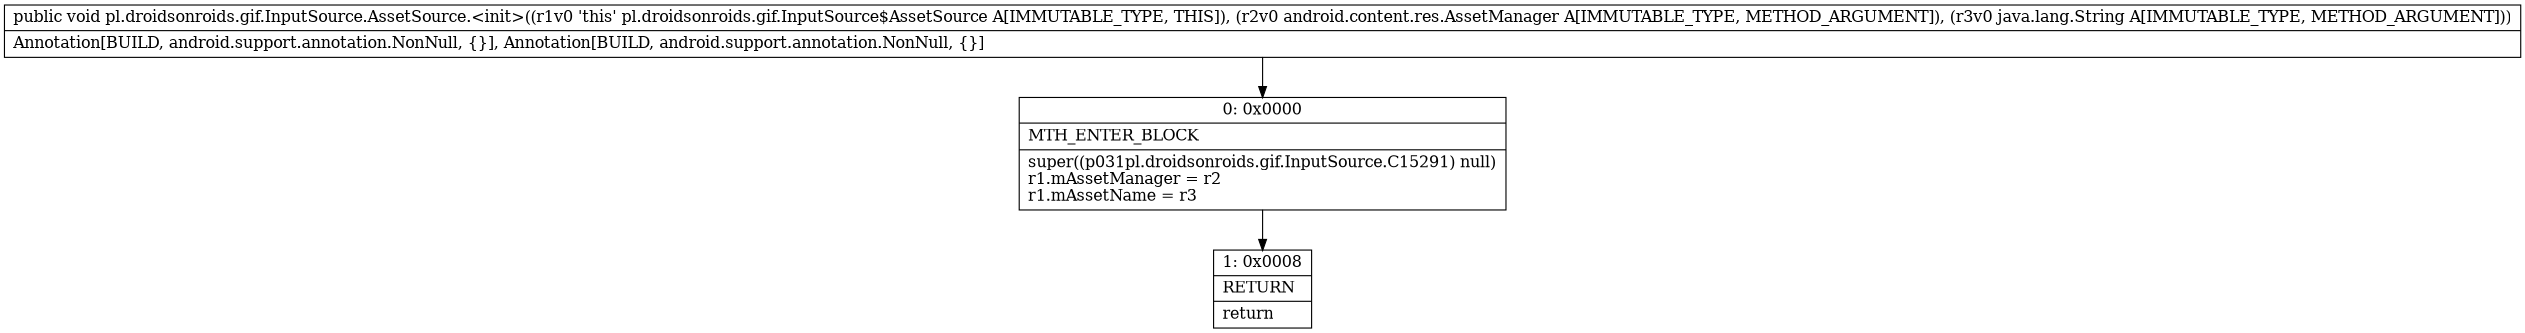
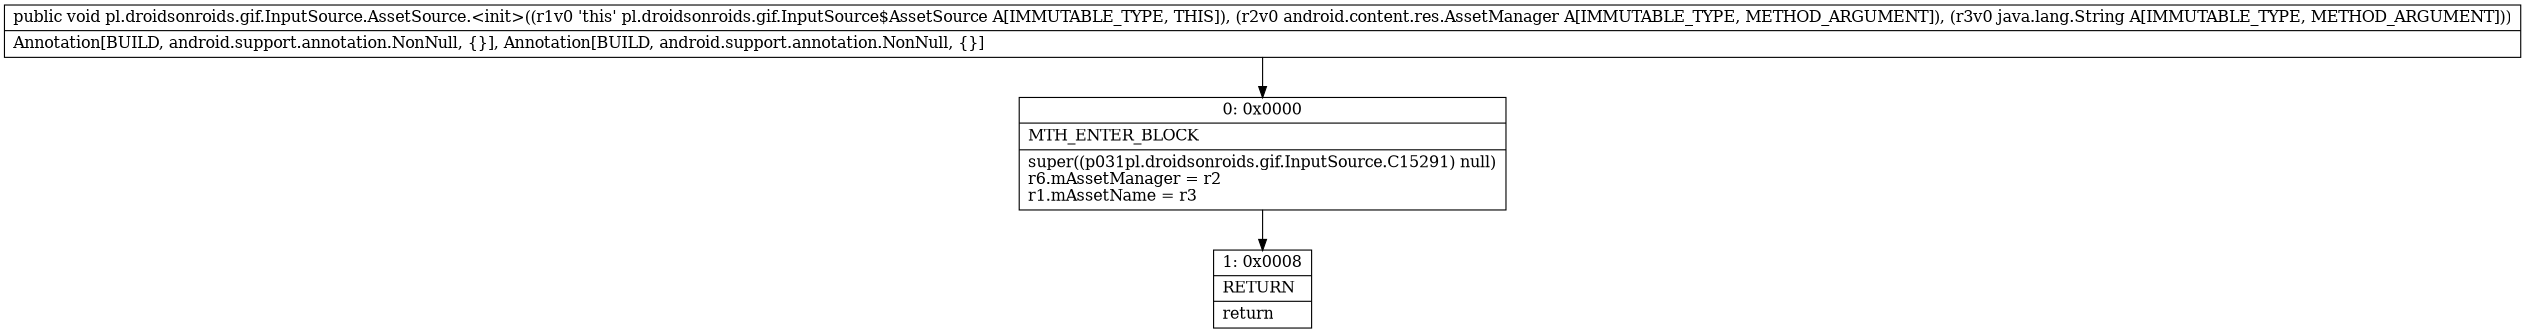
(1125, 179) -> (1125, 179)
